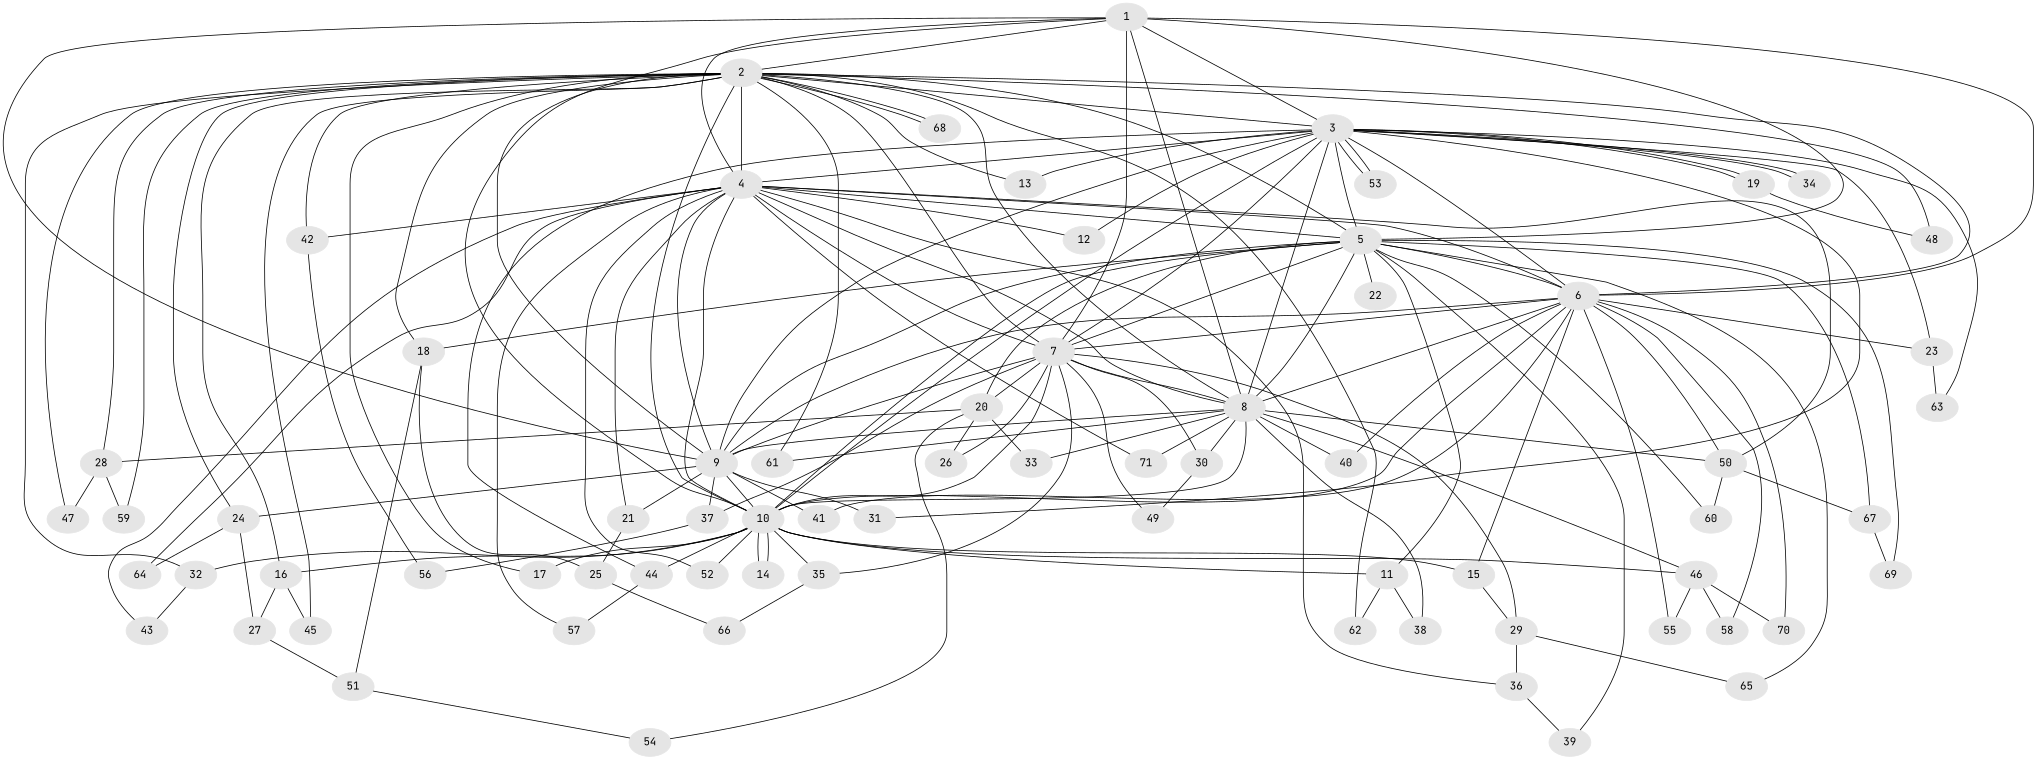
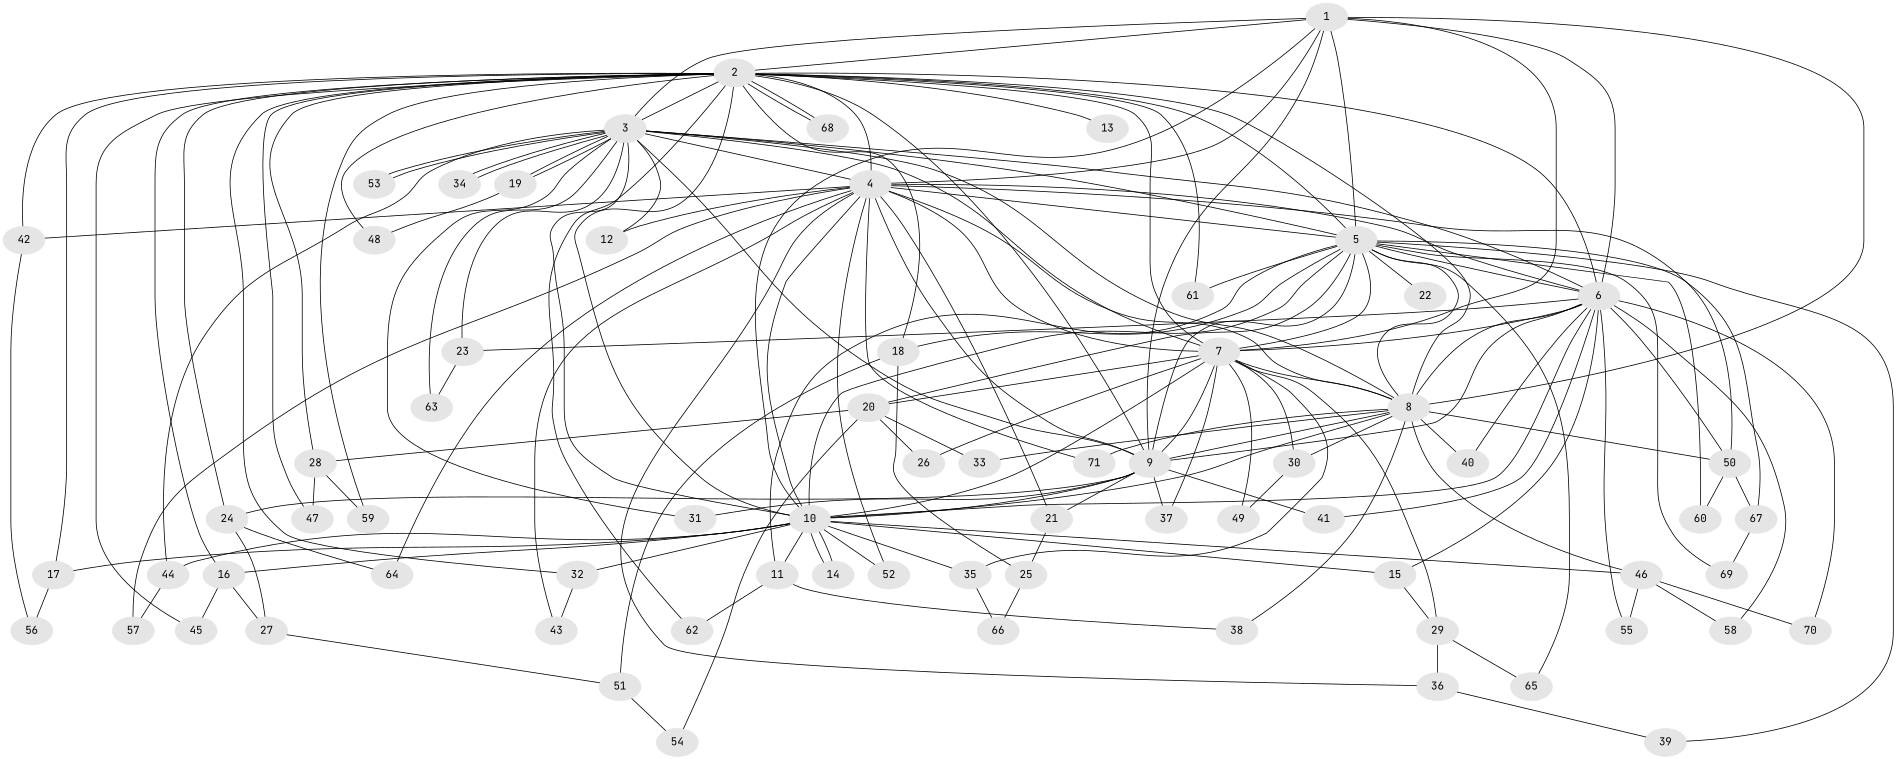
(1142, 152) -> none
(1030, 433) -> (1251, 273)
(567, 551) -> (43, 603)
